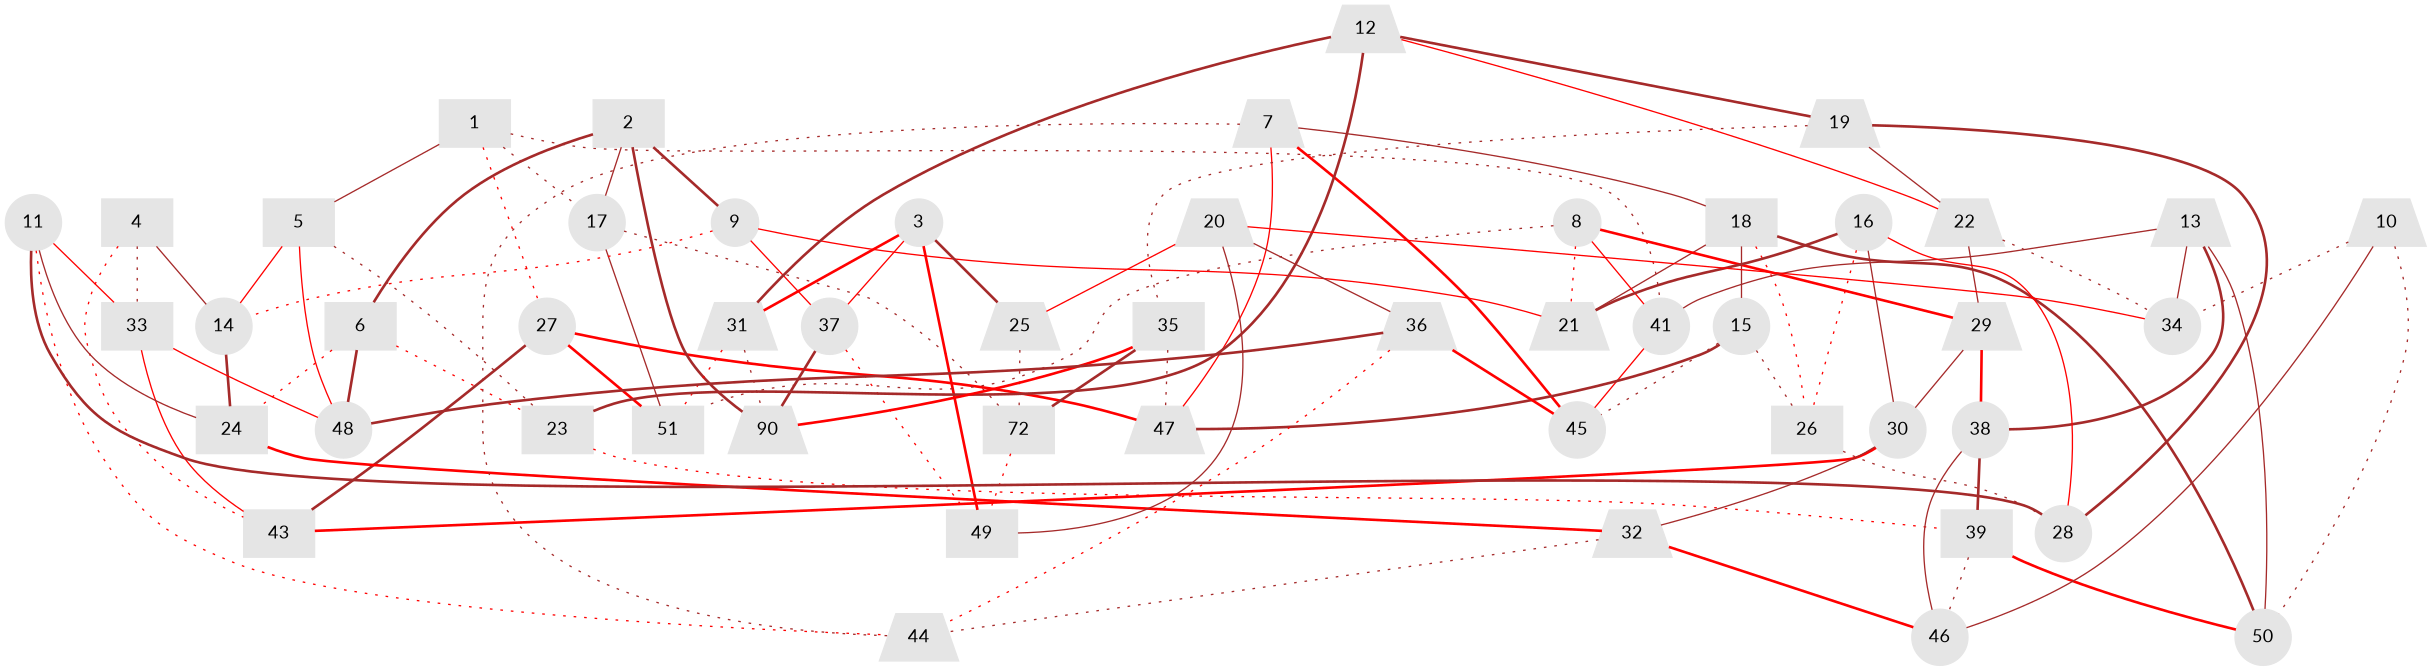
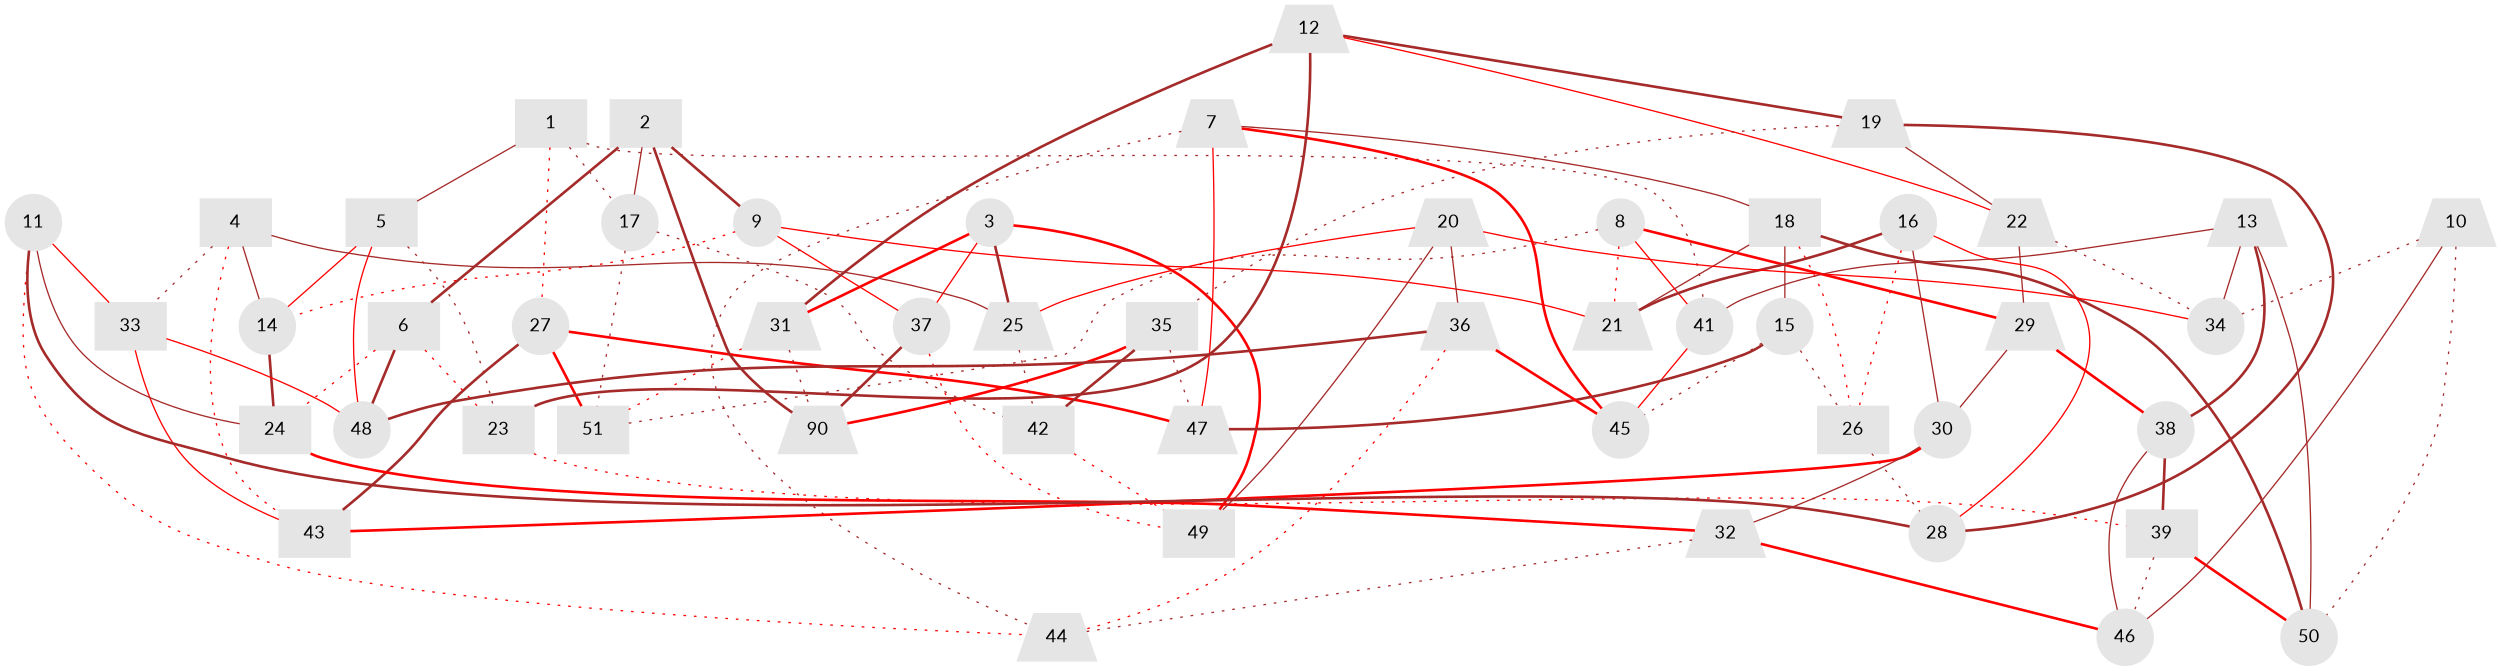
none -> (649, 264)
(633, 328) -> (611, 328)
(1019, 430) -> (1039, 430)
